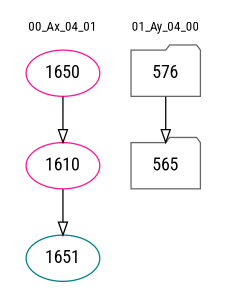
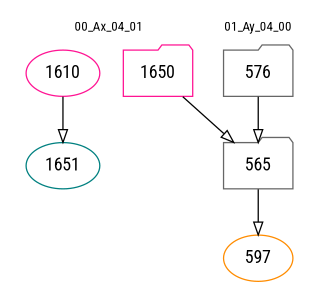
(63, 73) -> (158, 73)
(63, 113) -> (195, 108)
none -> (258, 258)
